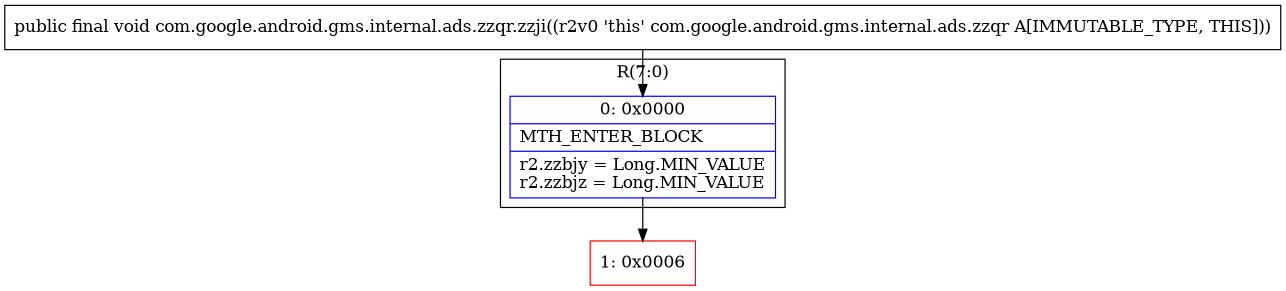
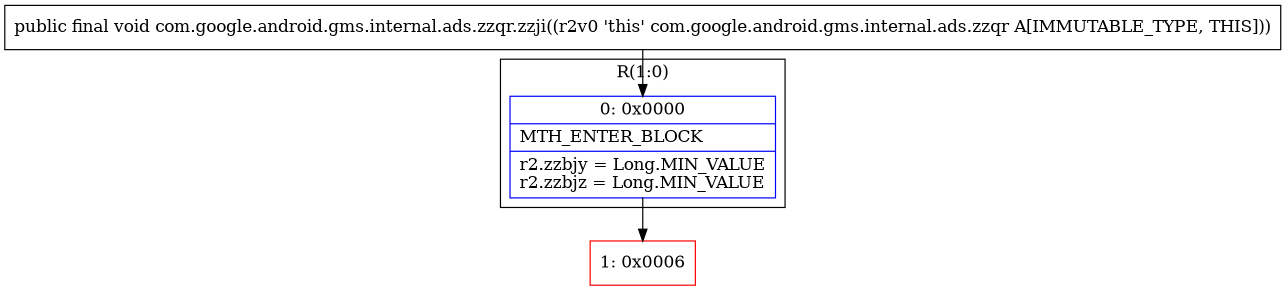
(643, 73) -> (643, 73)
